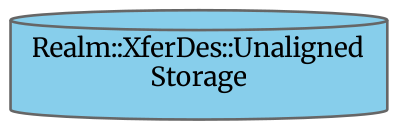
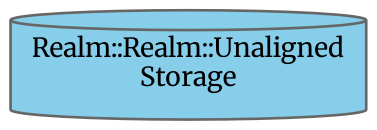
(199, 65) -> (188, 65)
